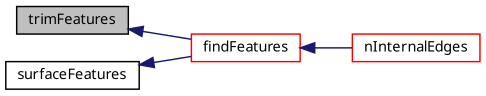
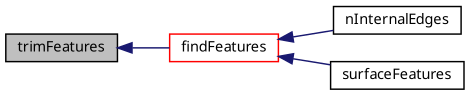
(416, 48) -> (397, 20)
(172, 59) -> (312, 62)
